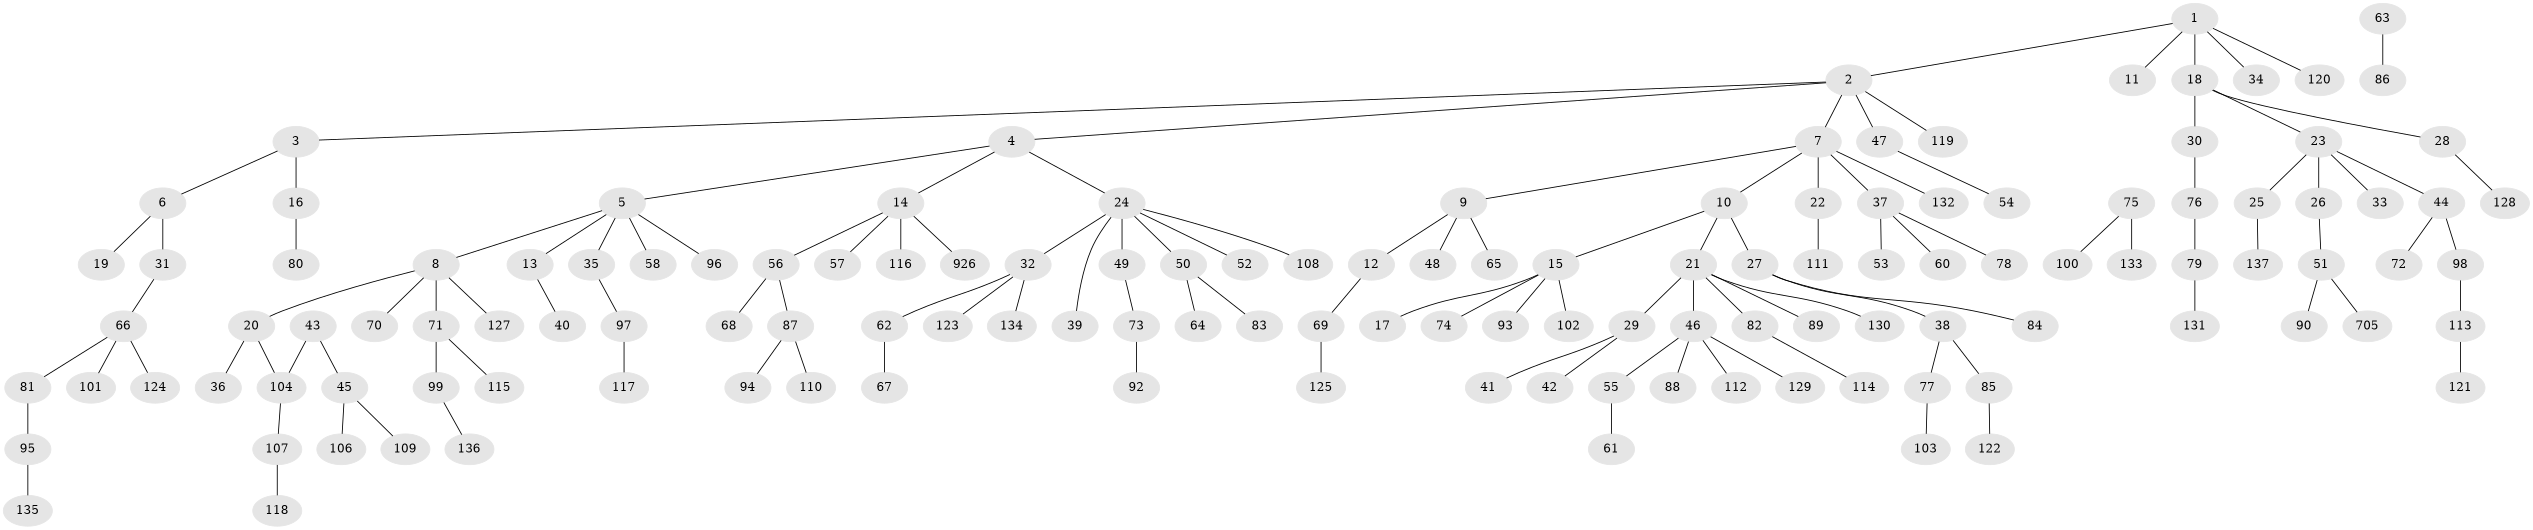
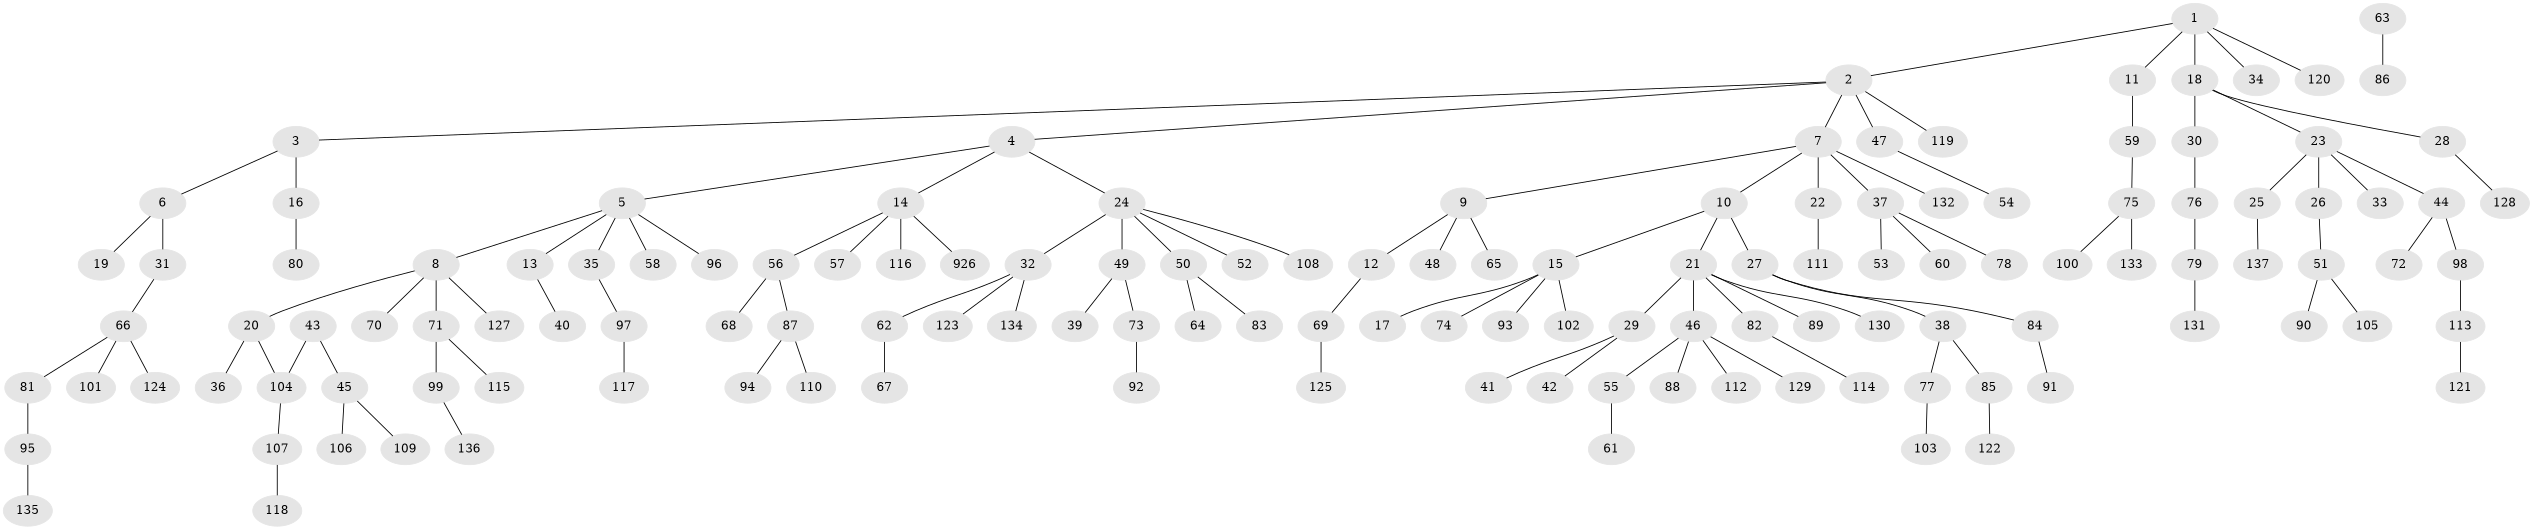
none -> (2133, 142)
(1087, 261) -> (1099, 296)
(2367, 326) -> (2367, 326)
none -> (2051, 388)
